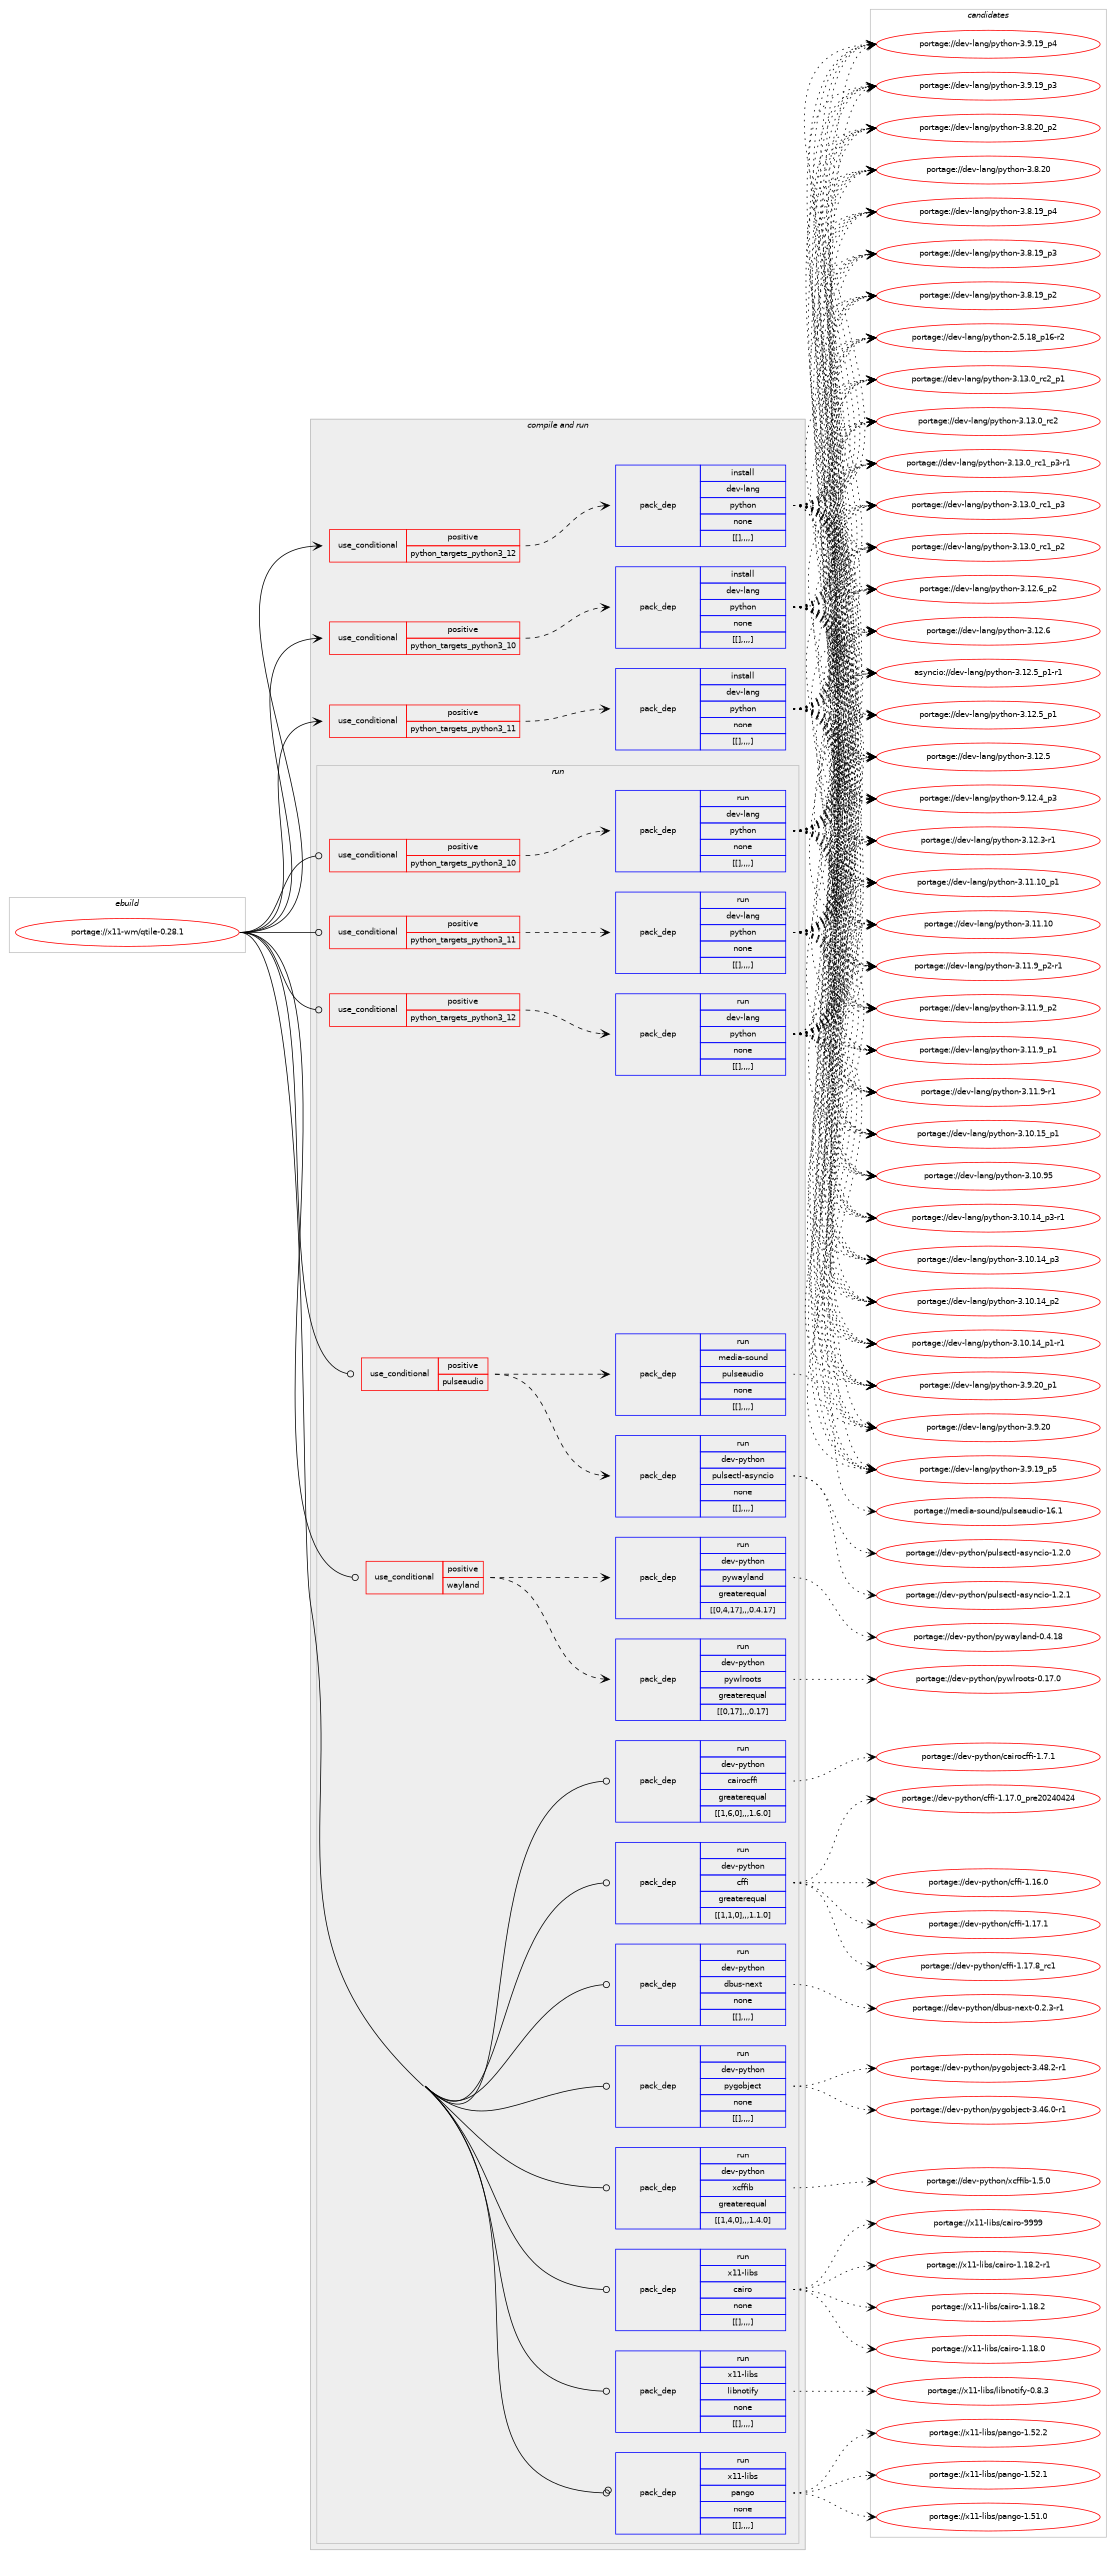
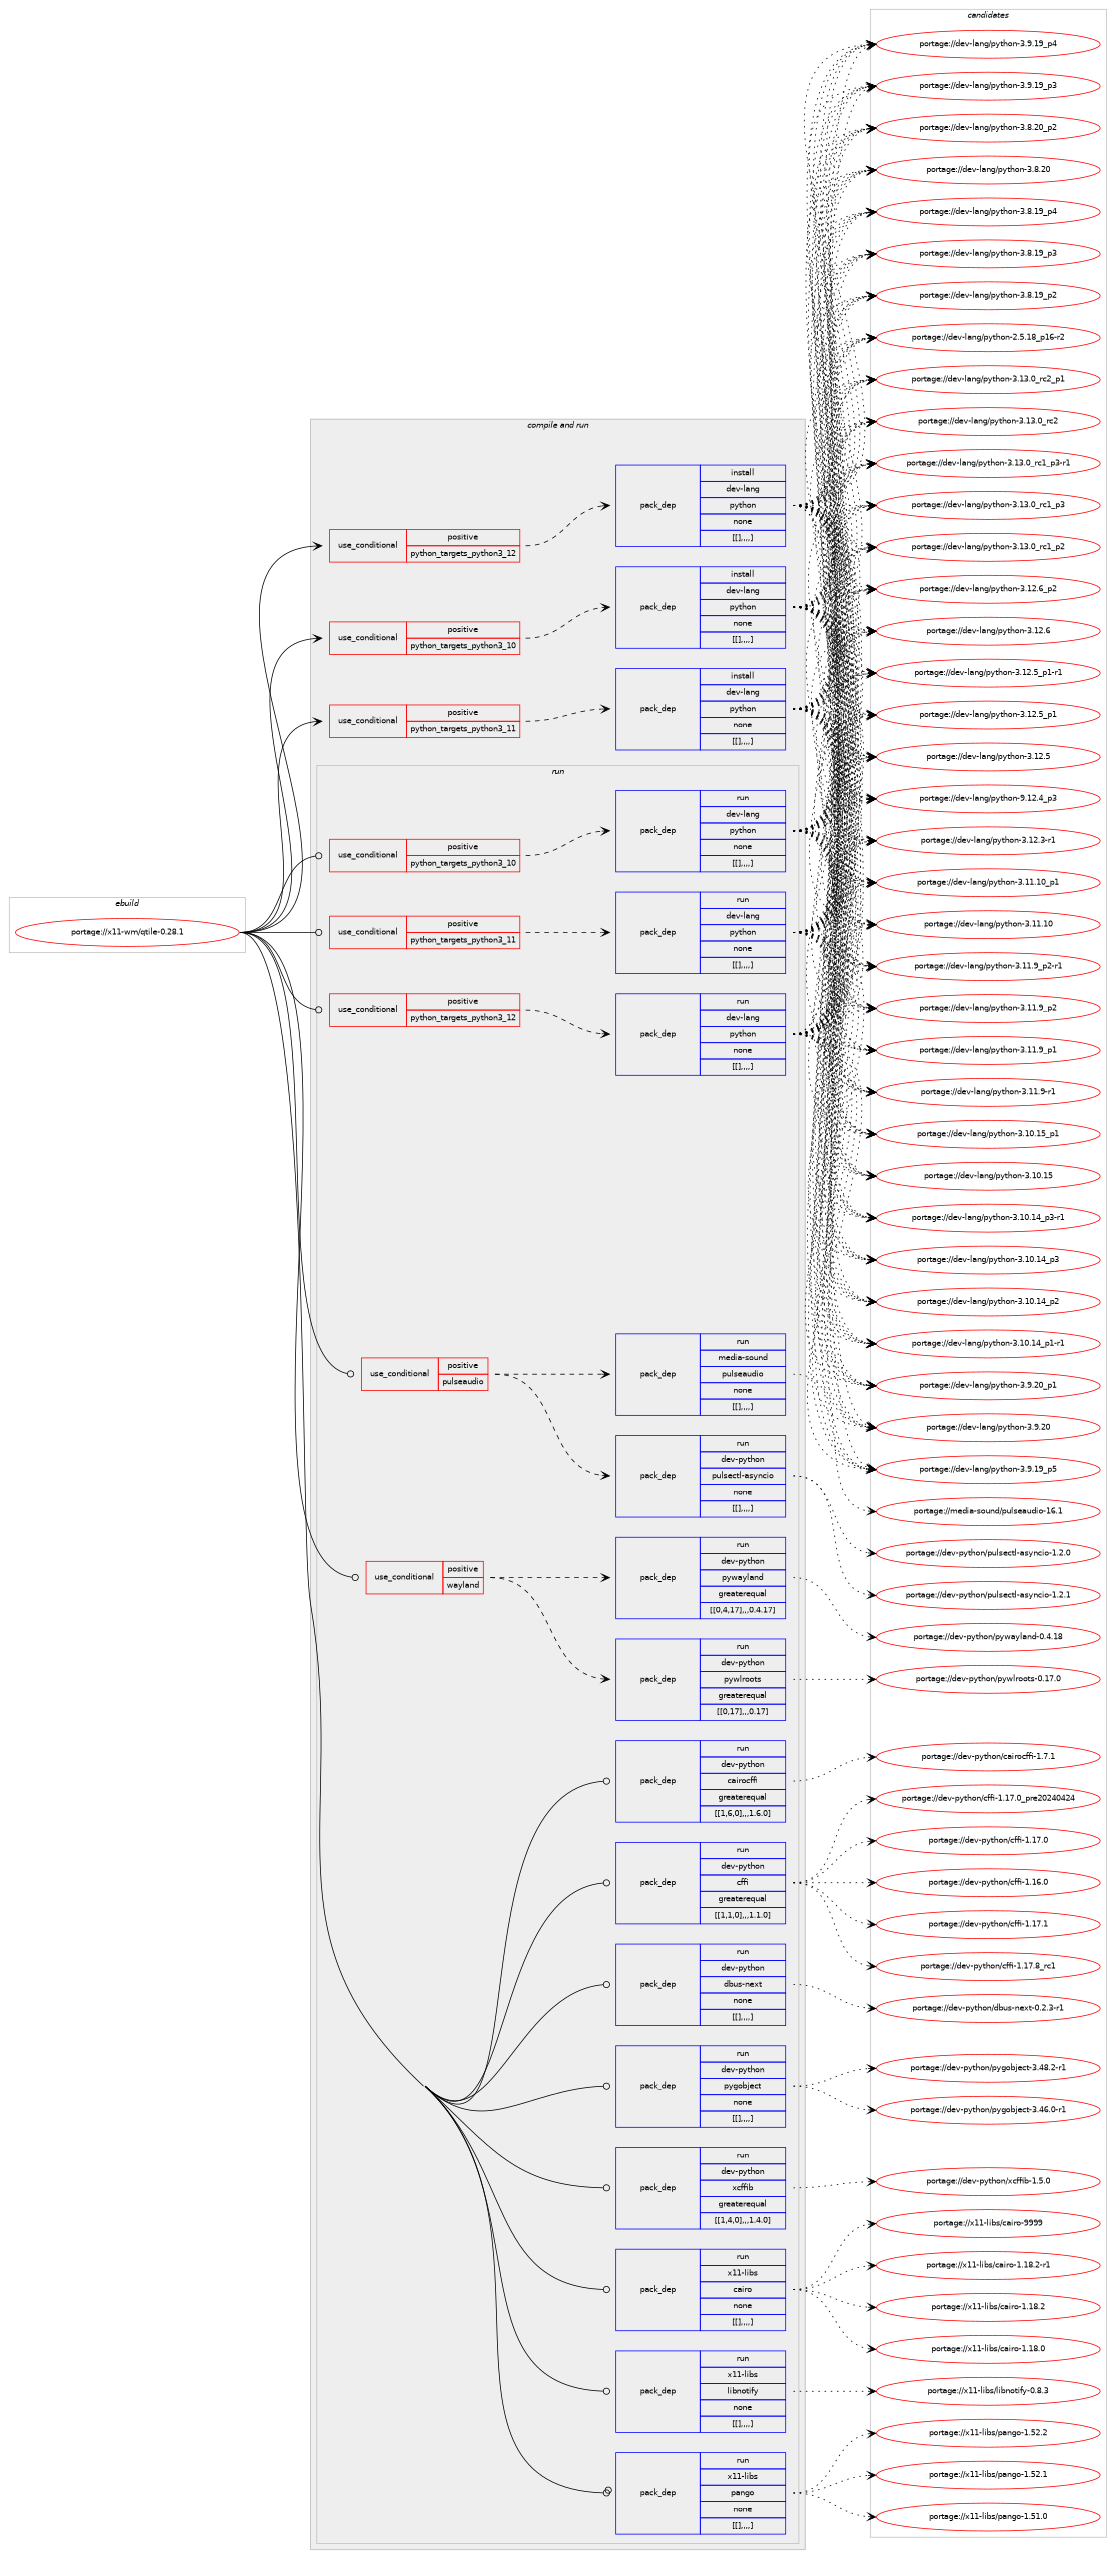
(988, 673) -> (988, 673)
(988, 1176) -> (988, 1176)
none -> (988, 1841)
